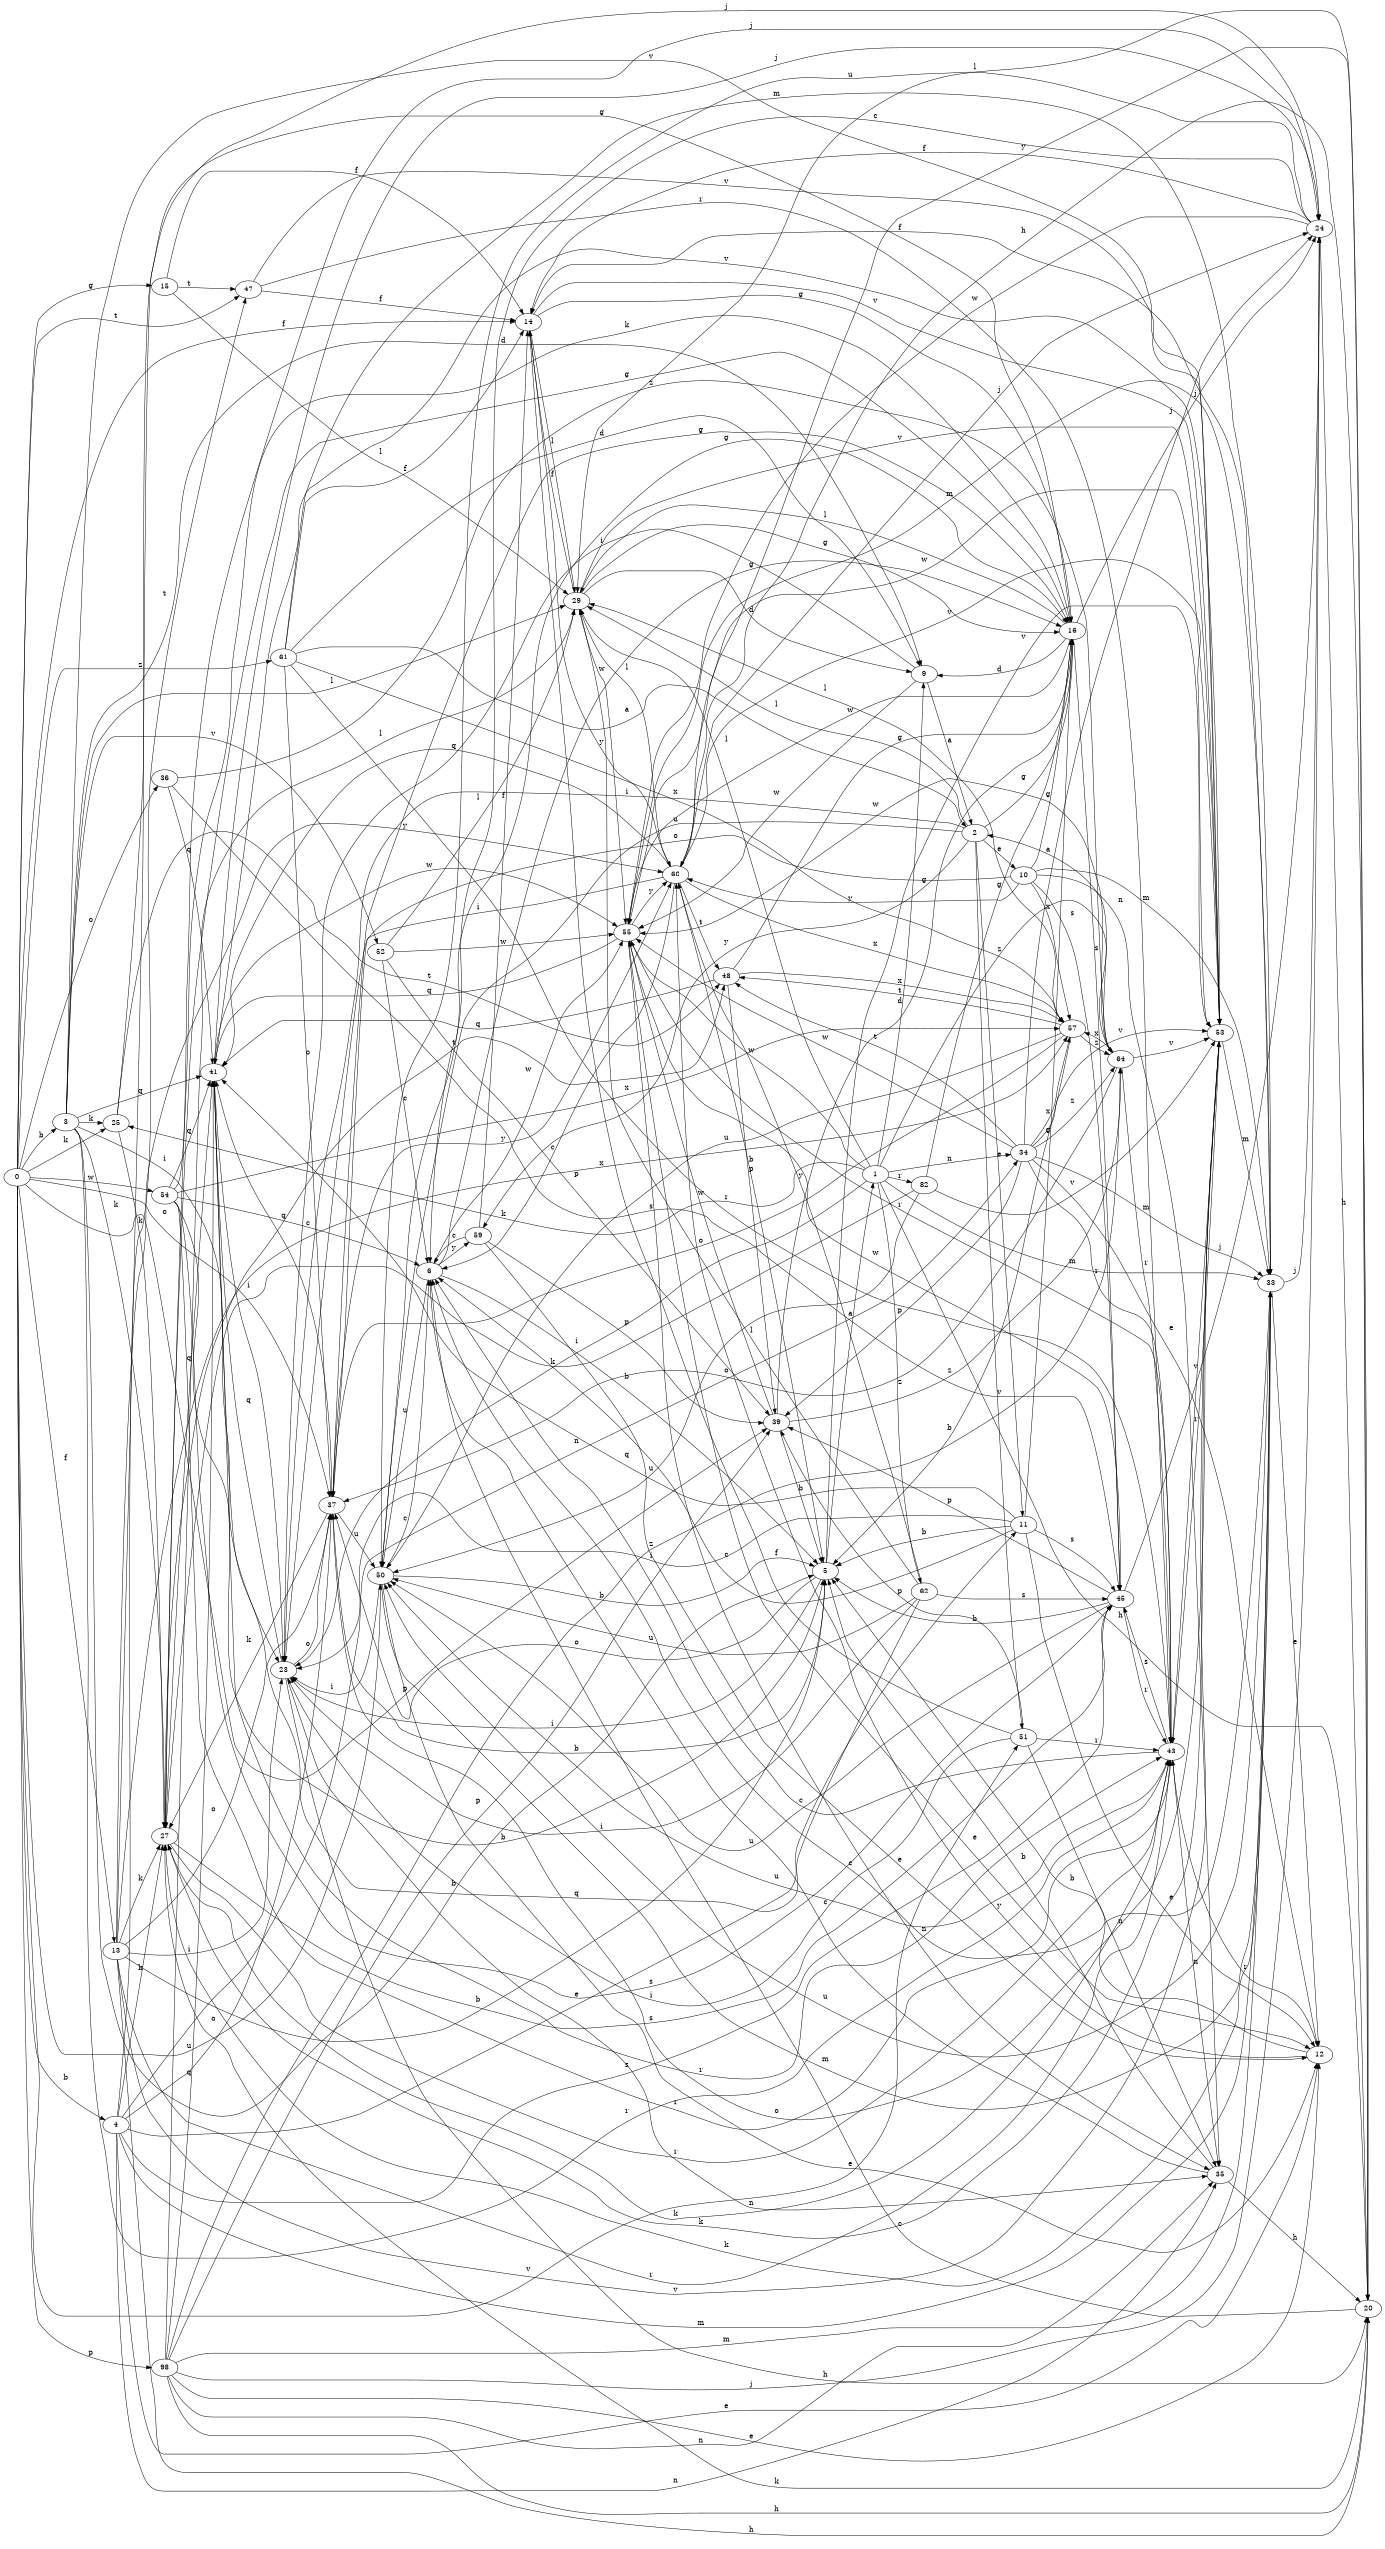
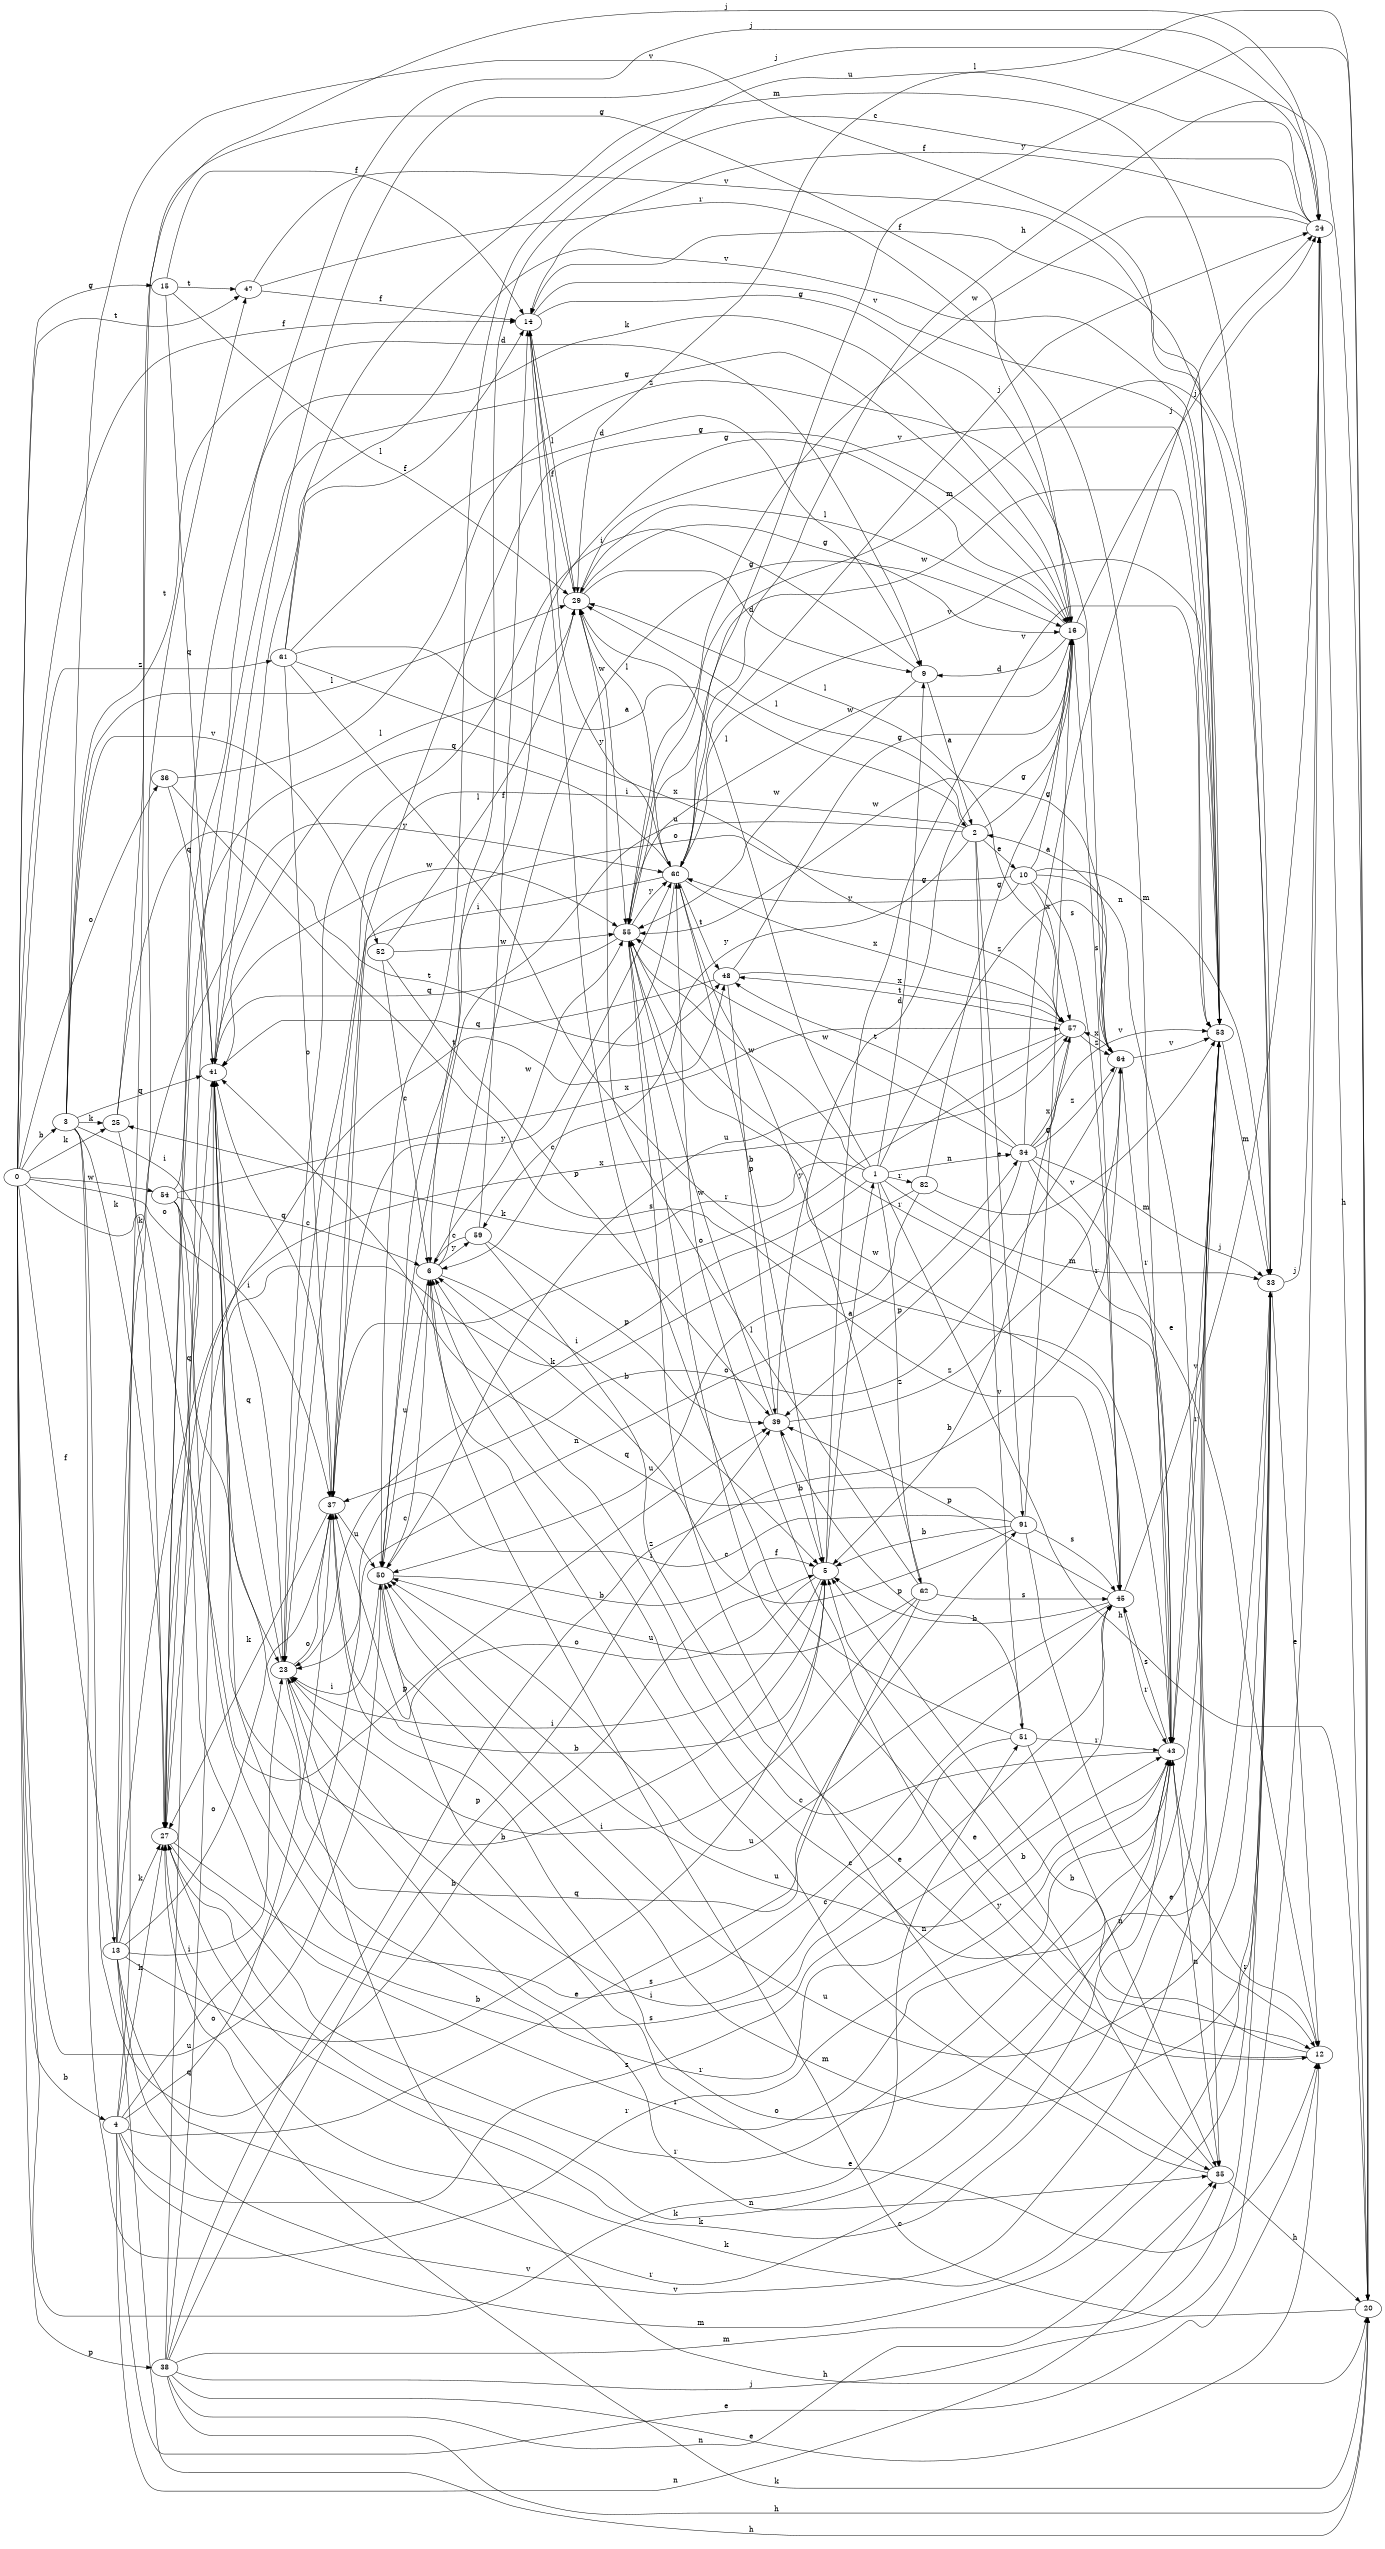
(191, 1137) -> (189, 677)
(1024, 1525) -> (1024, 1525)
(165, 2368) -> (165, 2368)
